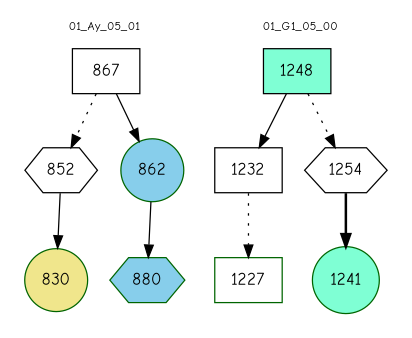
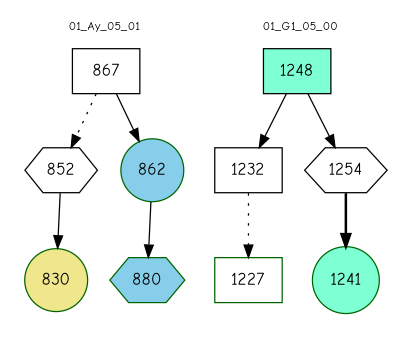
(319, 115) -> (319, 115)
